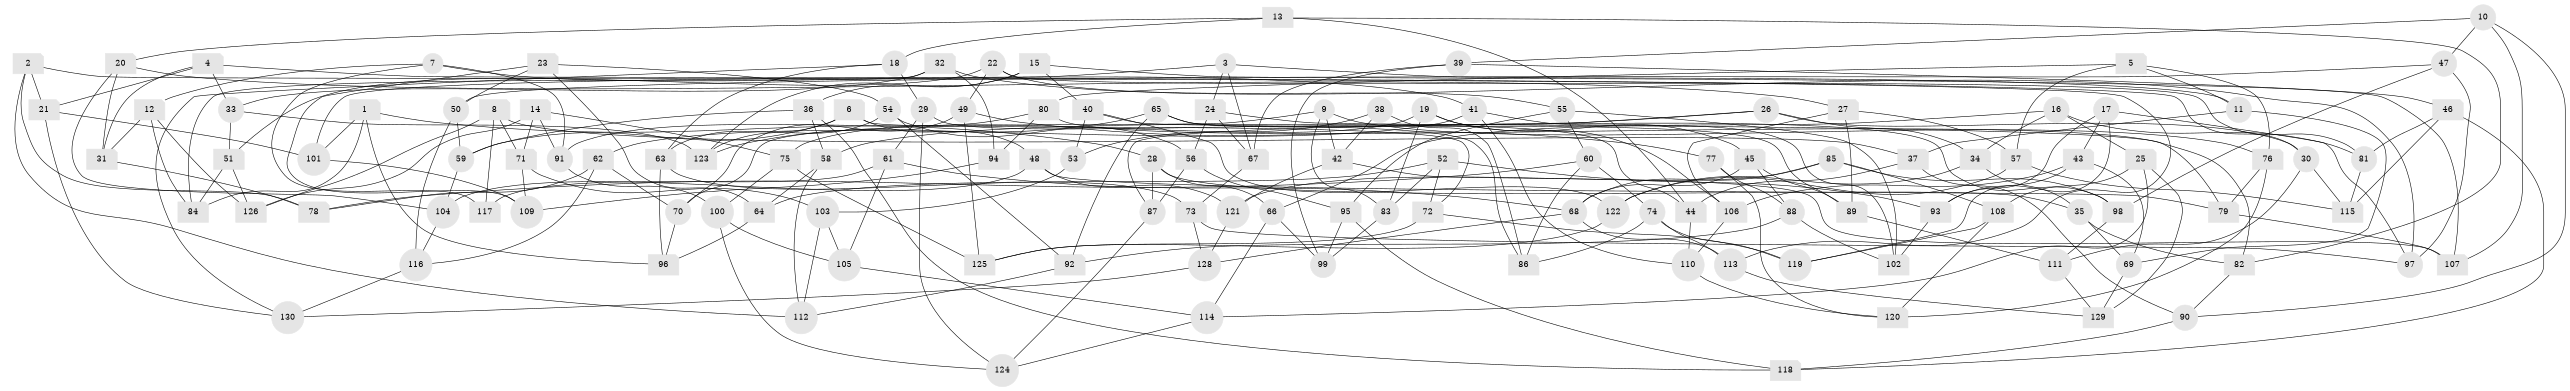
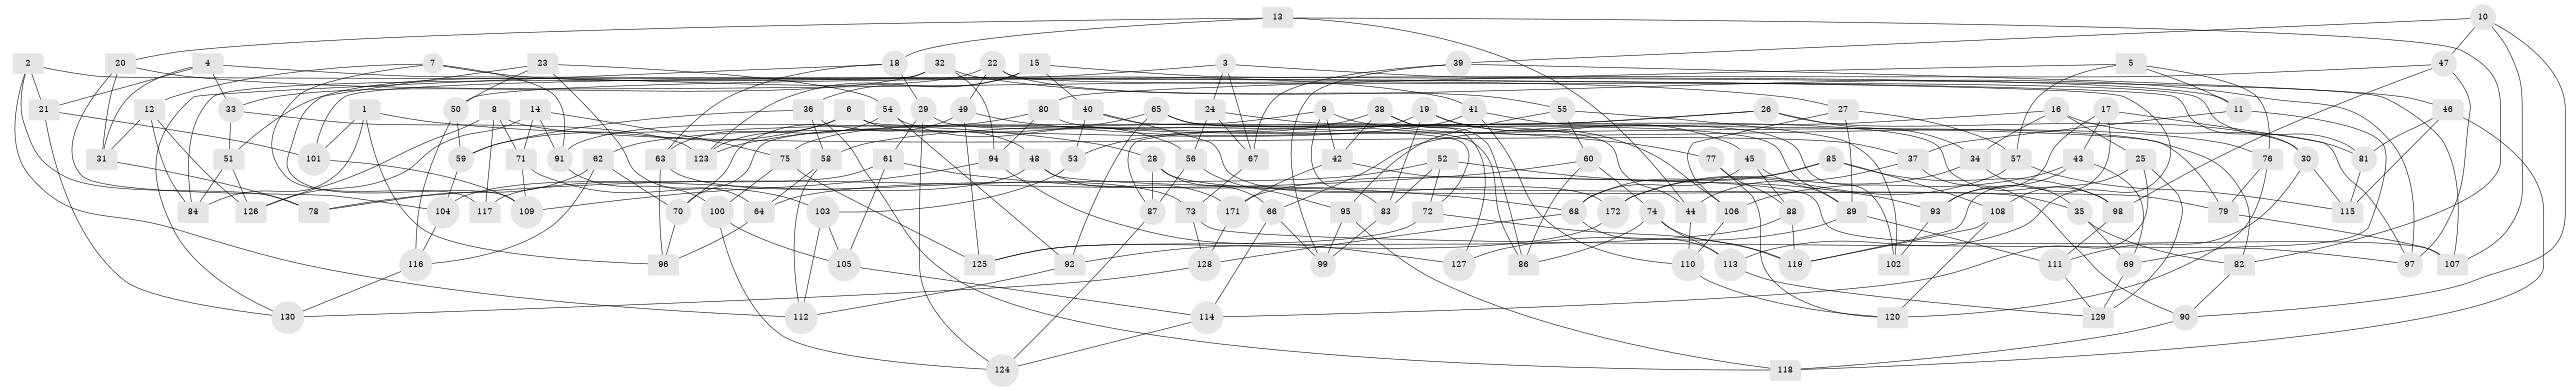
(1233, 212) -> (1233, 212)
(1613, 212) -> (1613, 212)
(1831, 238) -> (1793, 237)
none -> (1459, 265)
